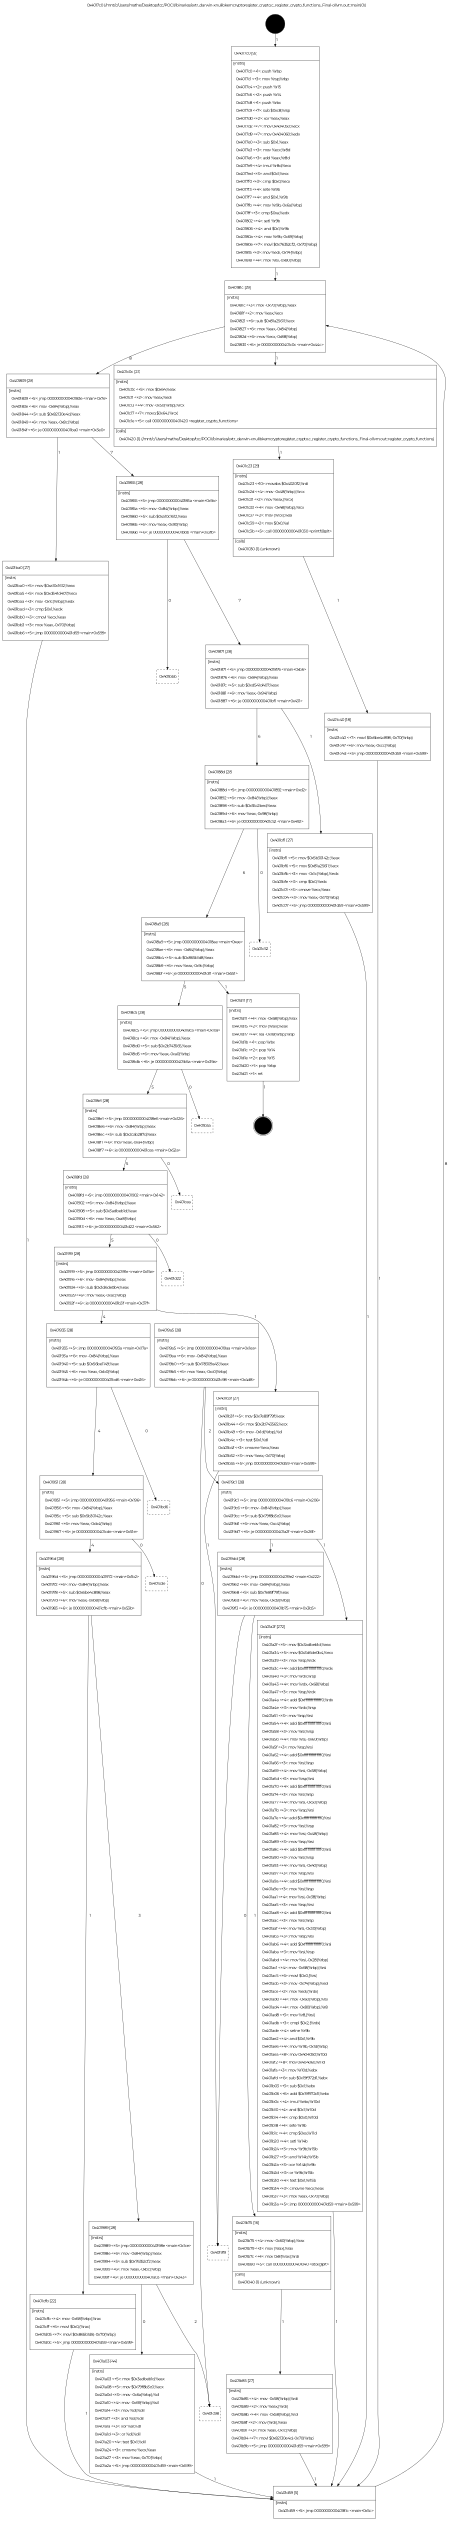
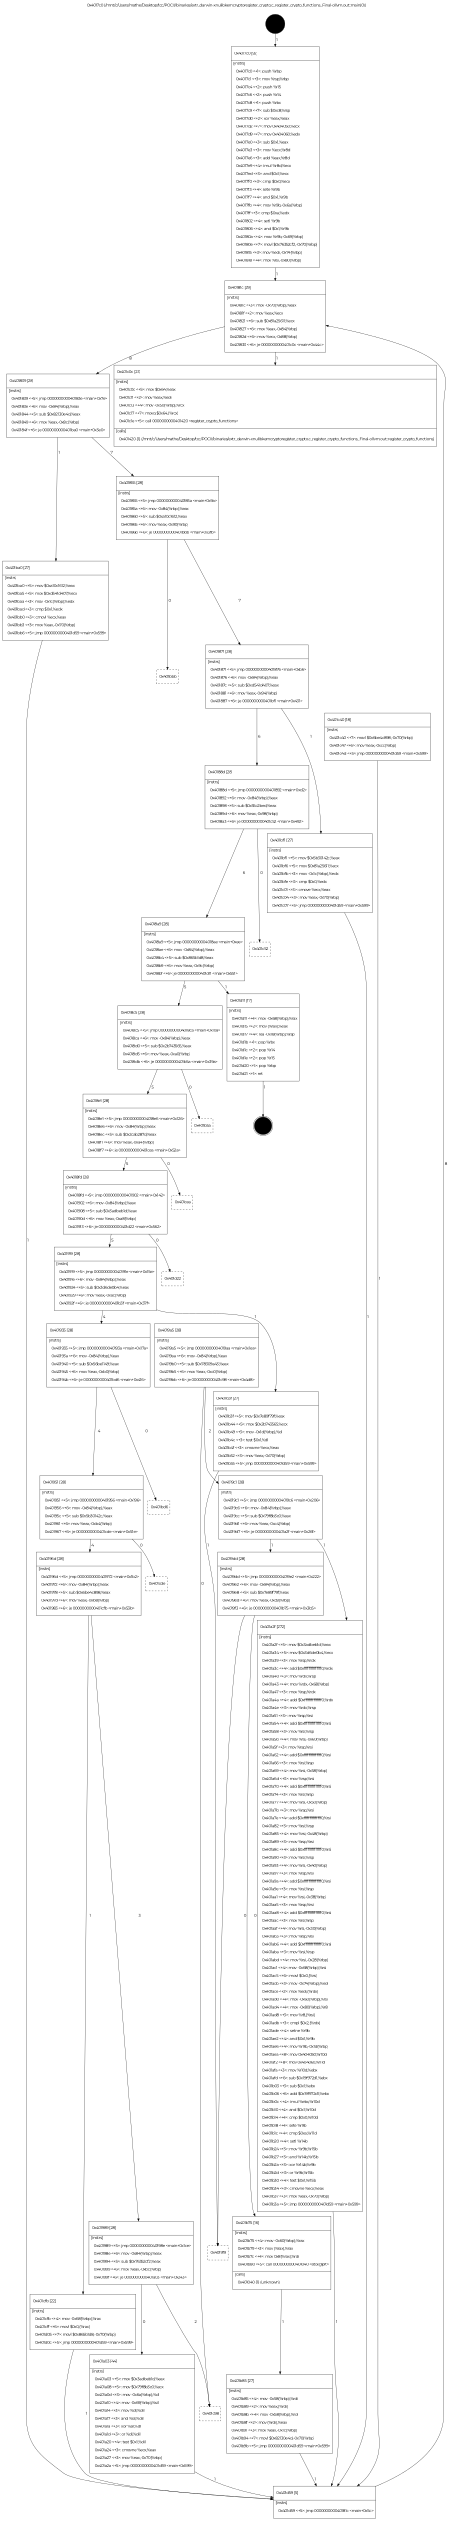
(283, 508) -> none
(255, 1916) -> (255, 1916)
